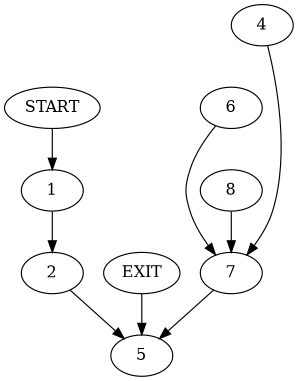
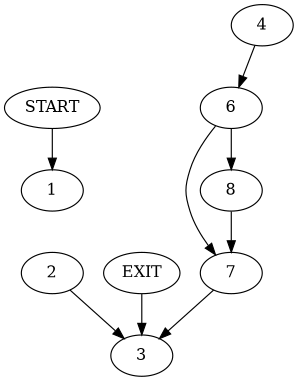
none -> (231, 144)
(281, 148) -> (249, 61)
(52, 226) -> none
(142, 356) -> (142, 356)
